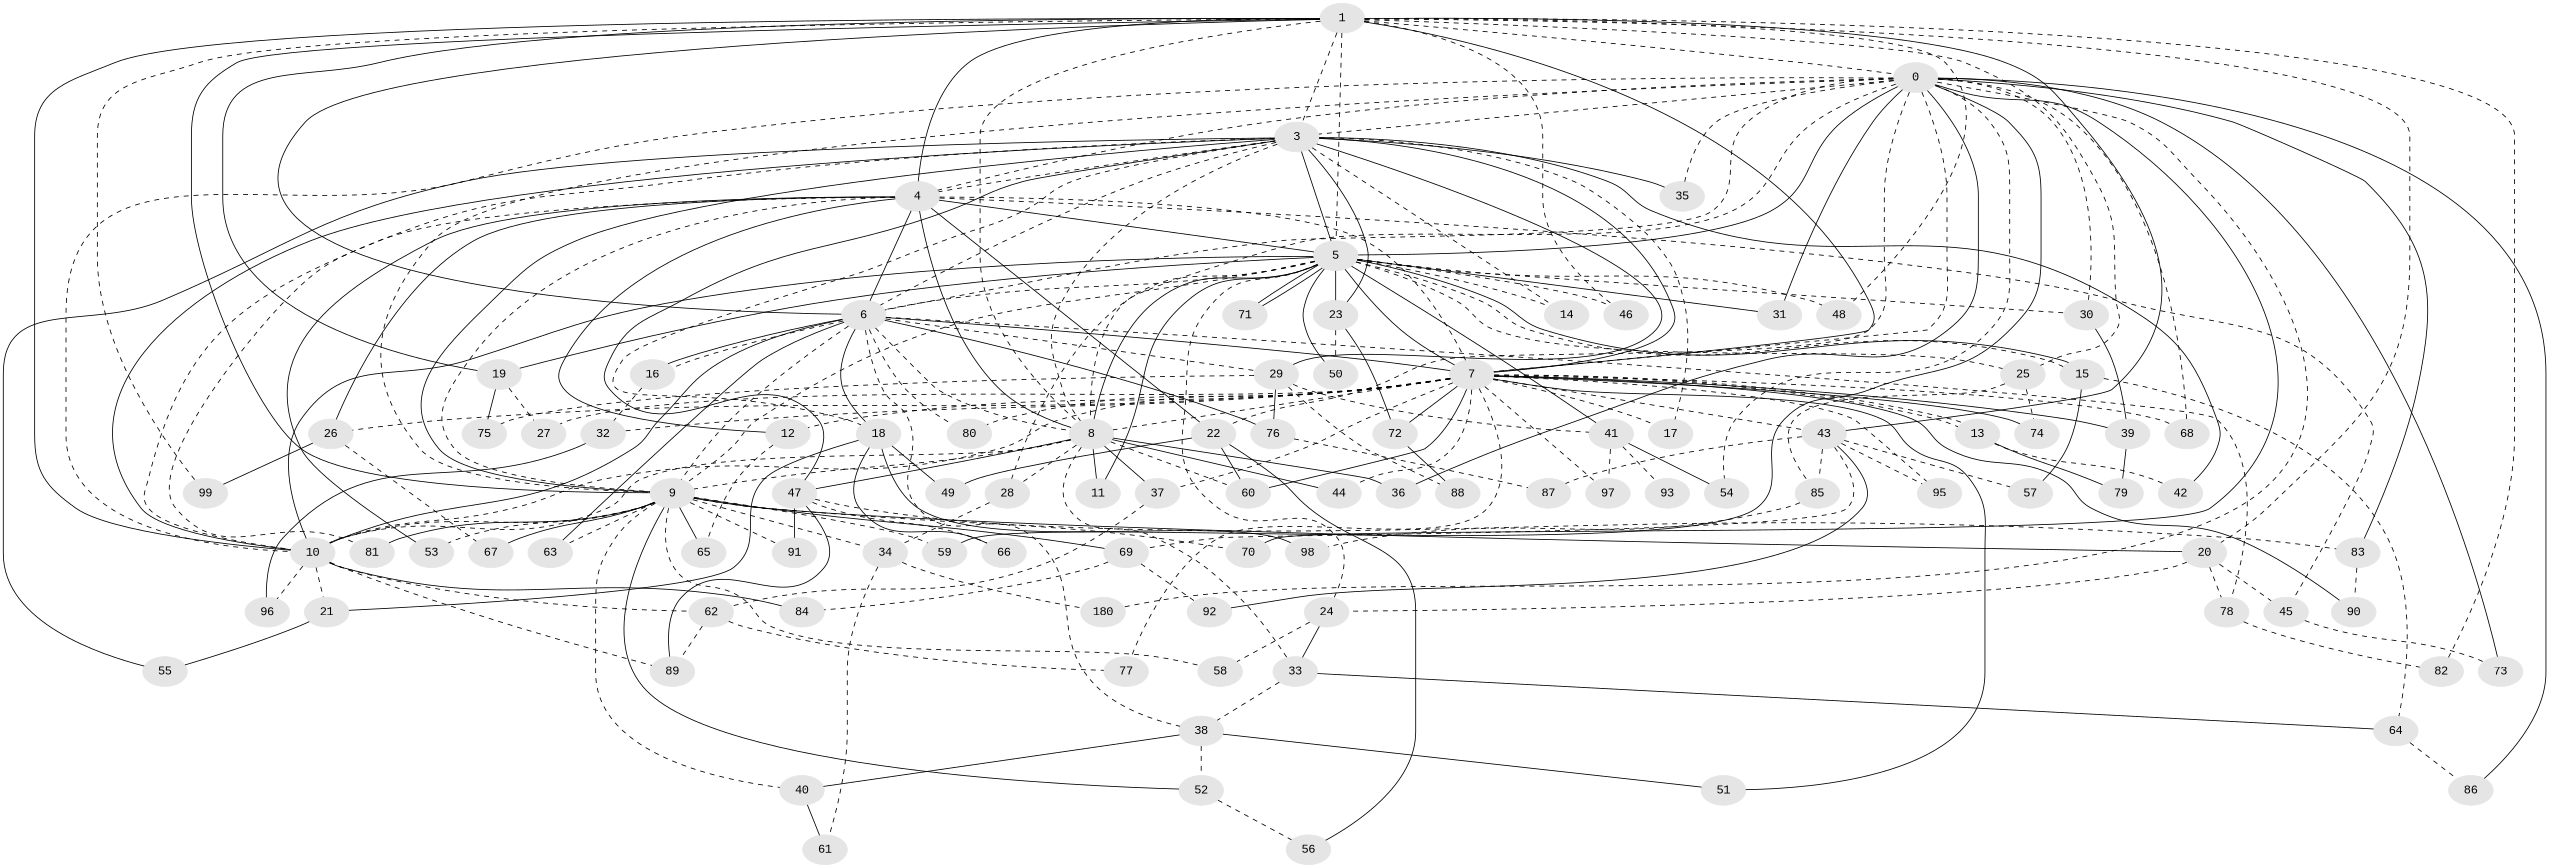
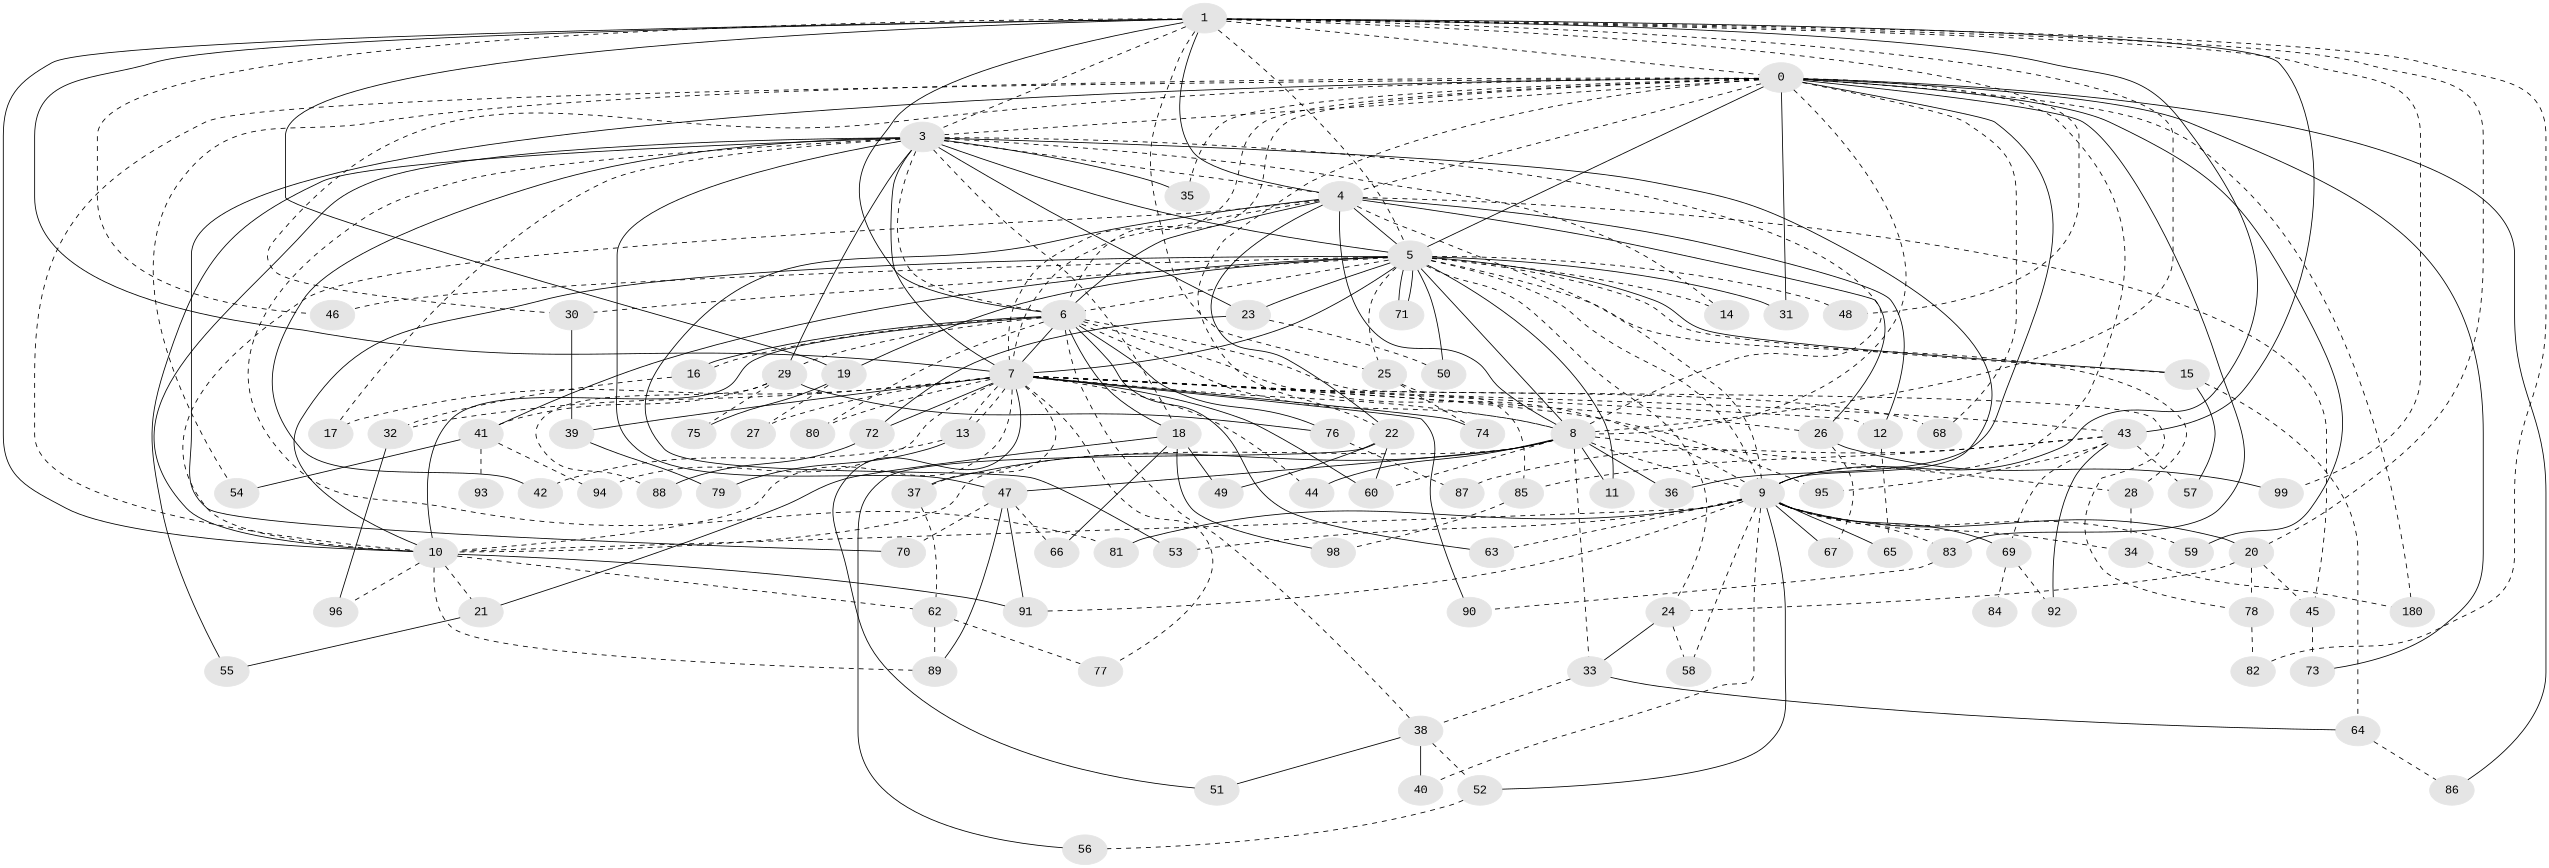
(1608, 493) -> (600, 493)
(555, 589) -> (732, 571)
(825, 850) -> none
